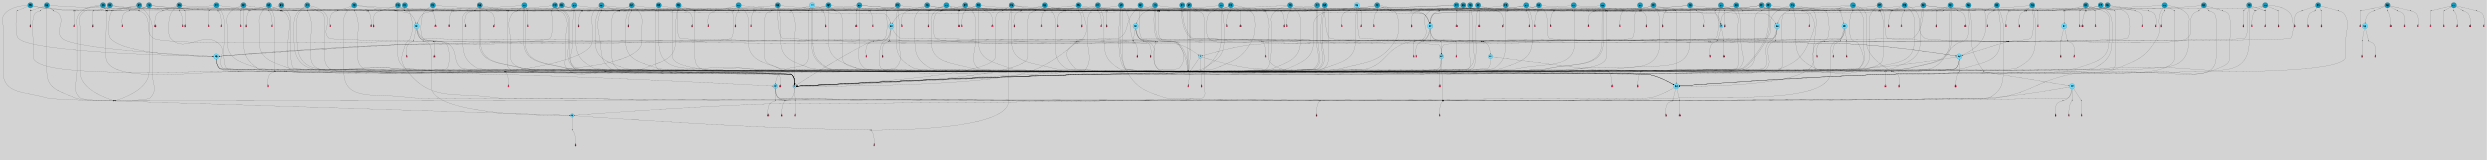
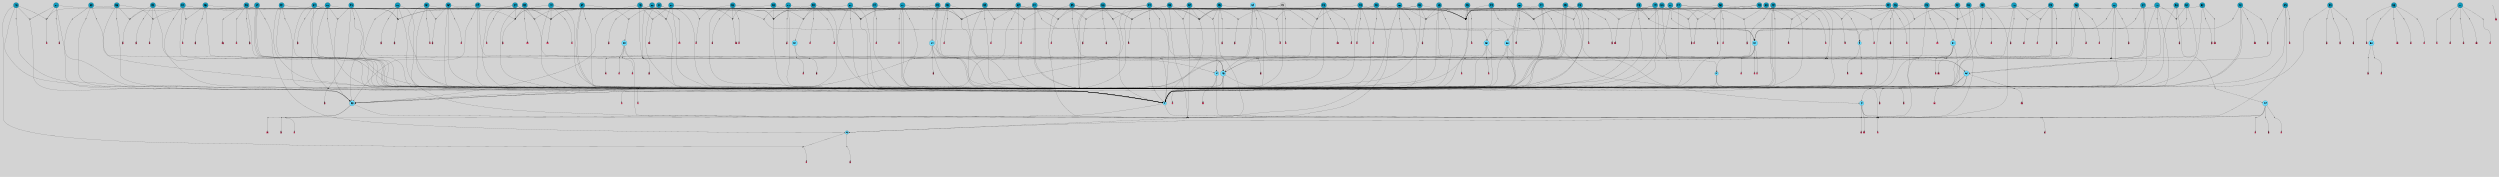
(812, 5) -> (1541, 5)
(1325, 5) -> (1253, 5)
(1357, 5) -> (2076, 5)
(1377, 5) -> (1283, 5)
(1491, 57) -> none
